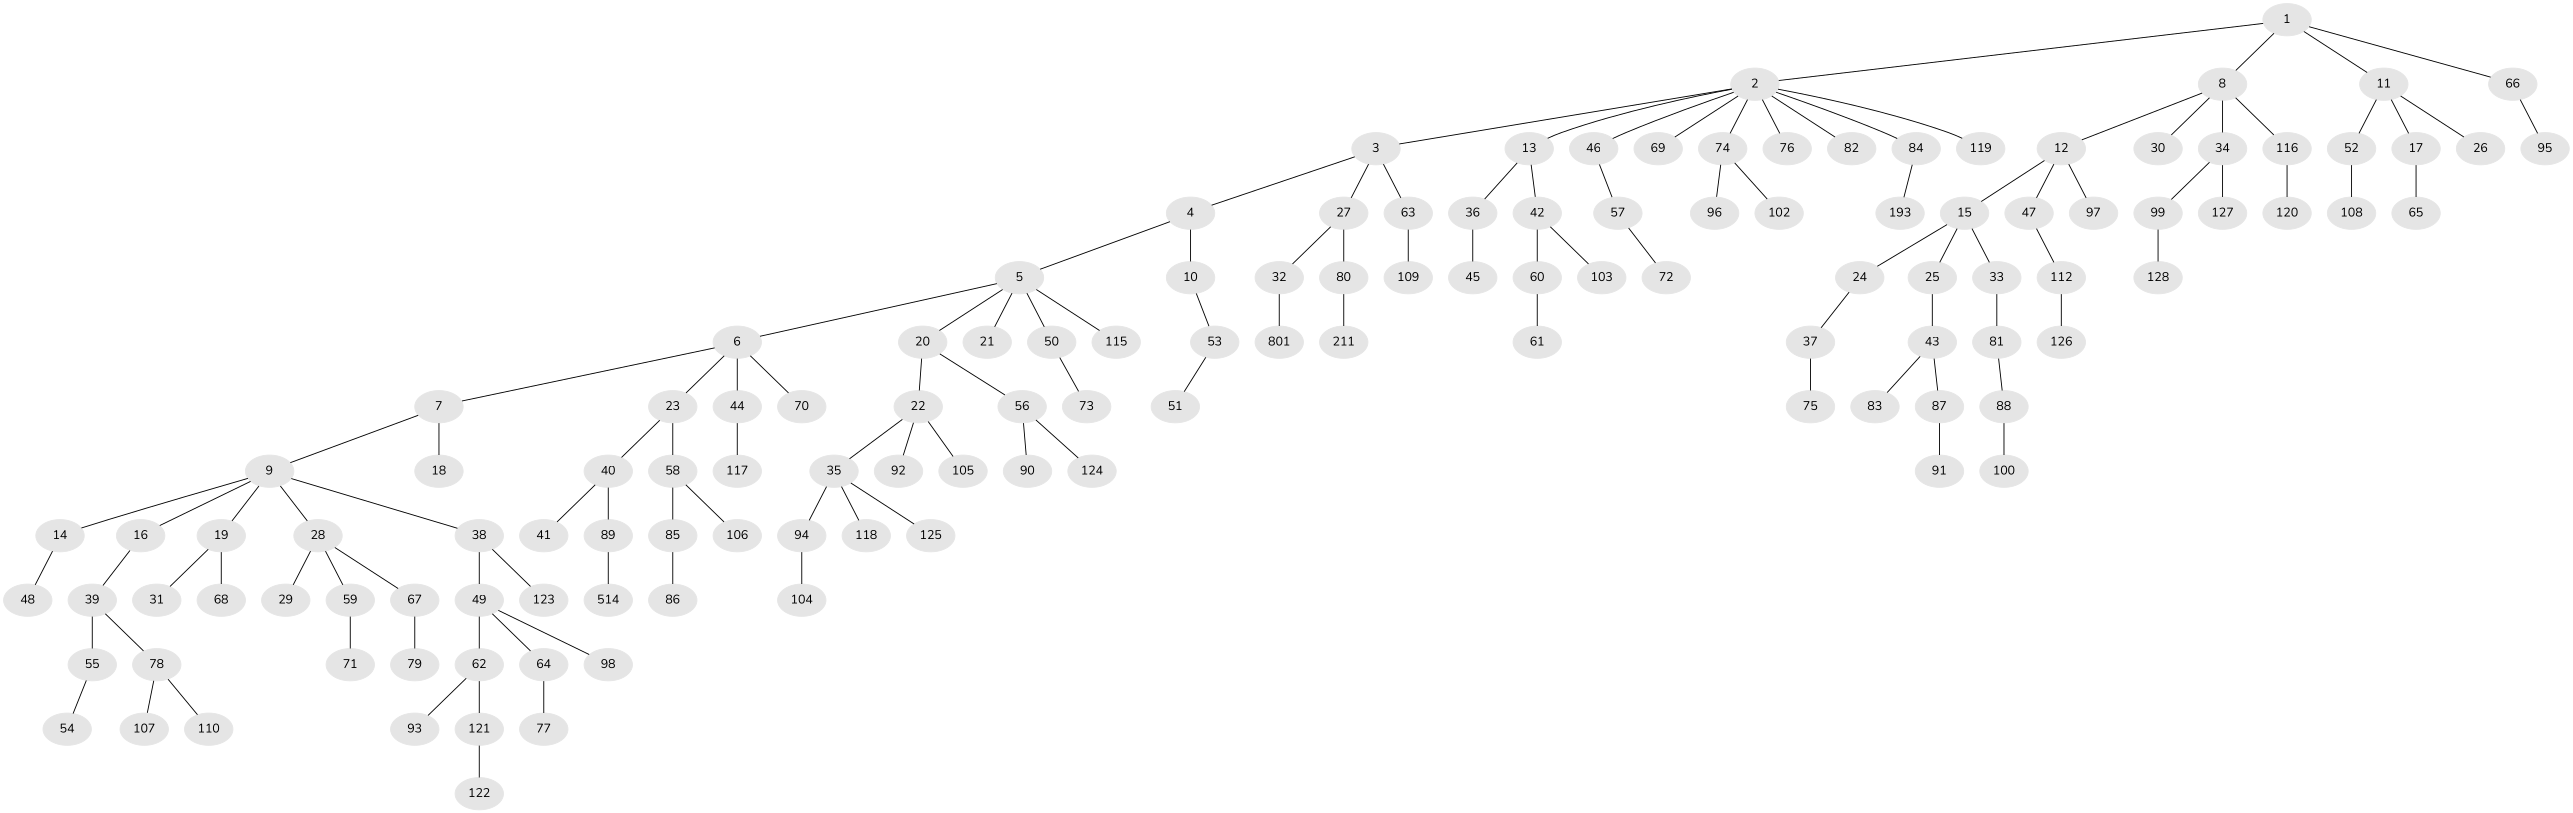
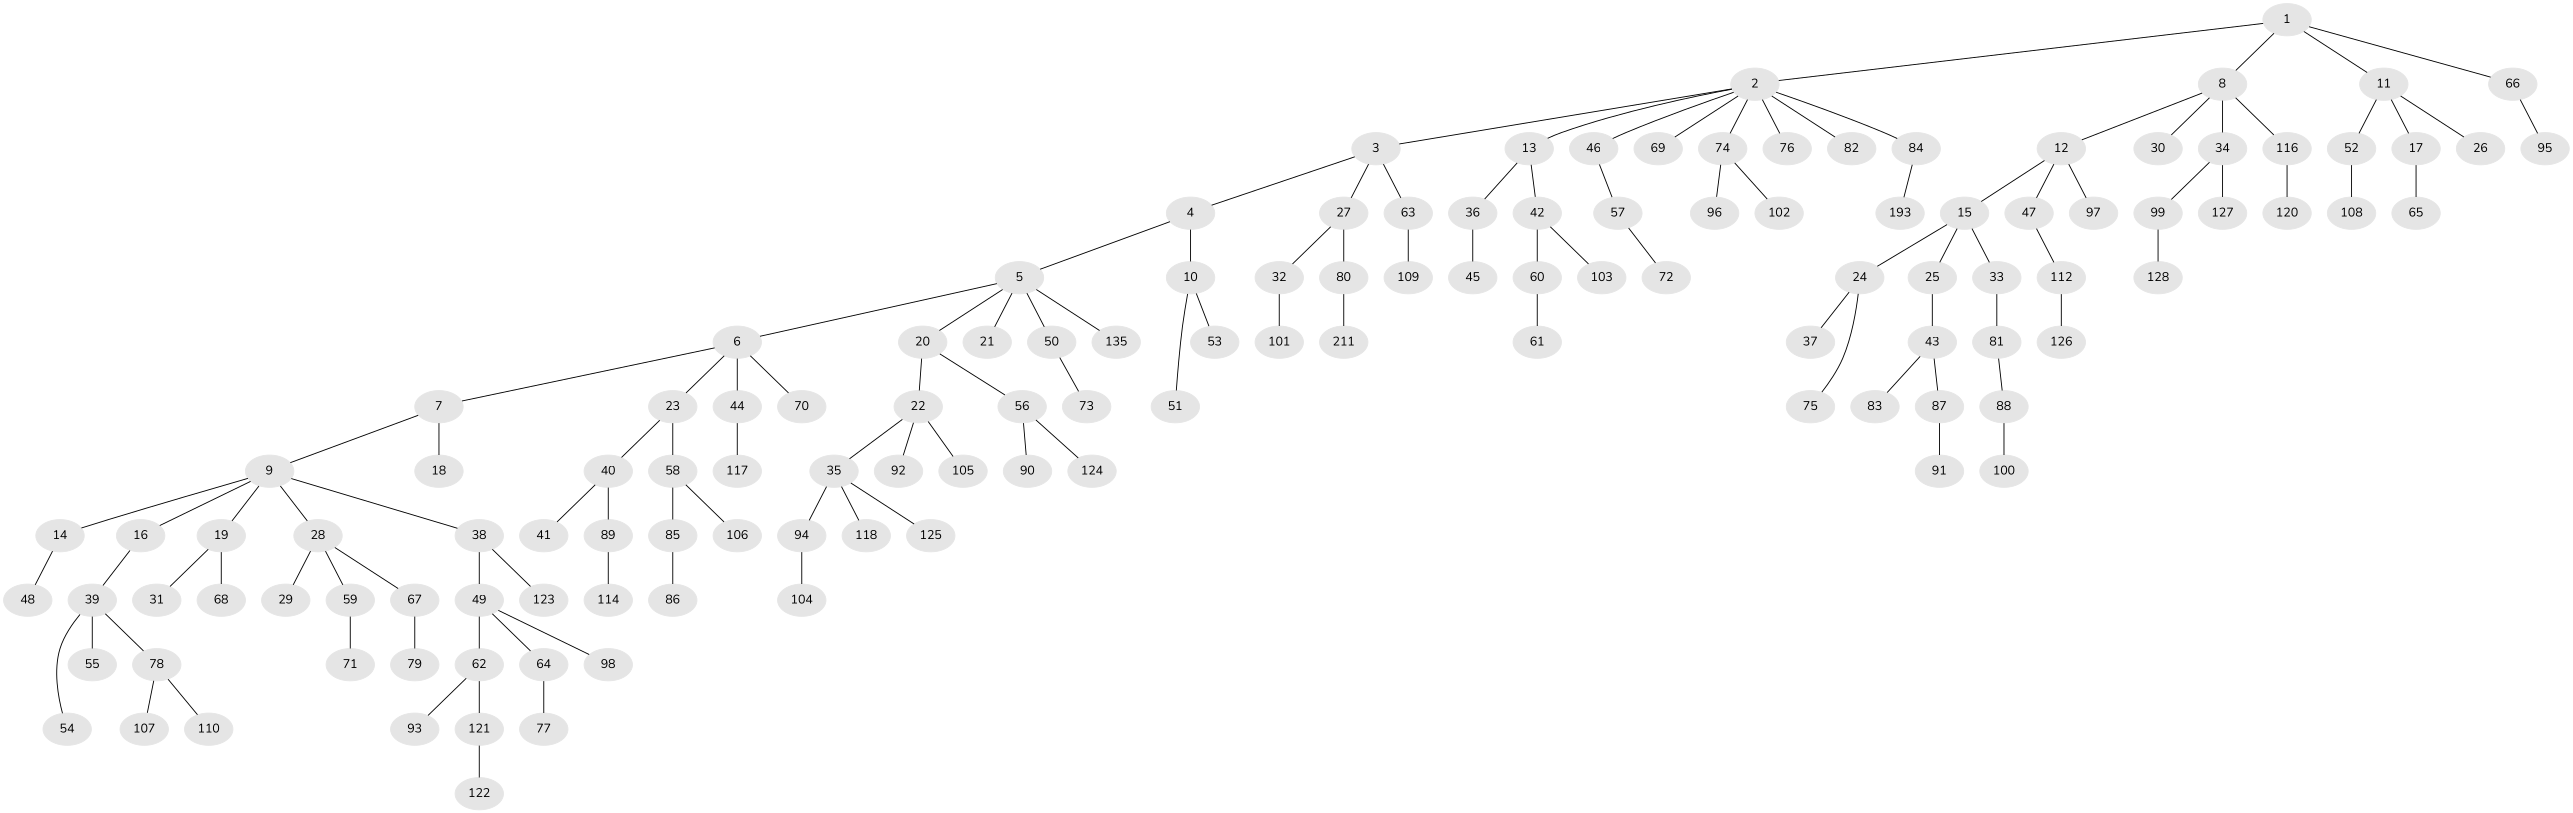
(1981, 149) -> none
(1116, 342) -> (1116, 342)
(1279, 342) -> (1279, 342)
(1195, 374) -> (1181, 342)
(1810, 375) -> (1847, 346)
(608, 600) -> (608, 600)
(80, 697) -> (58, 661)
